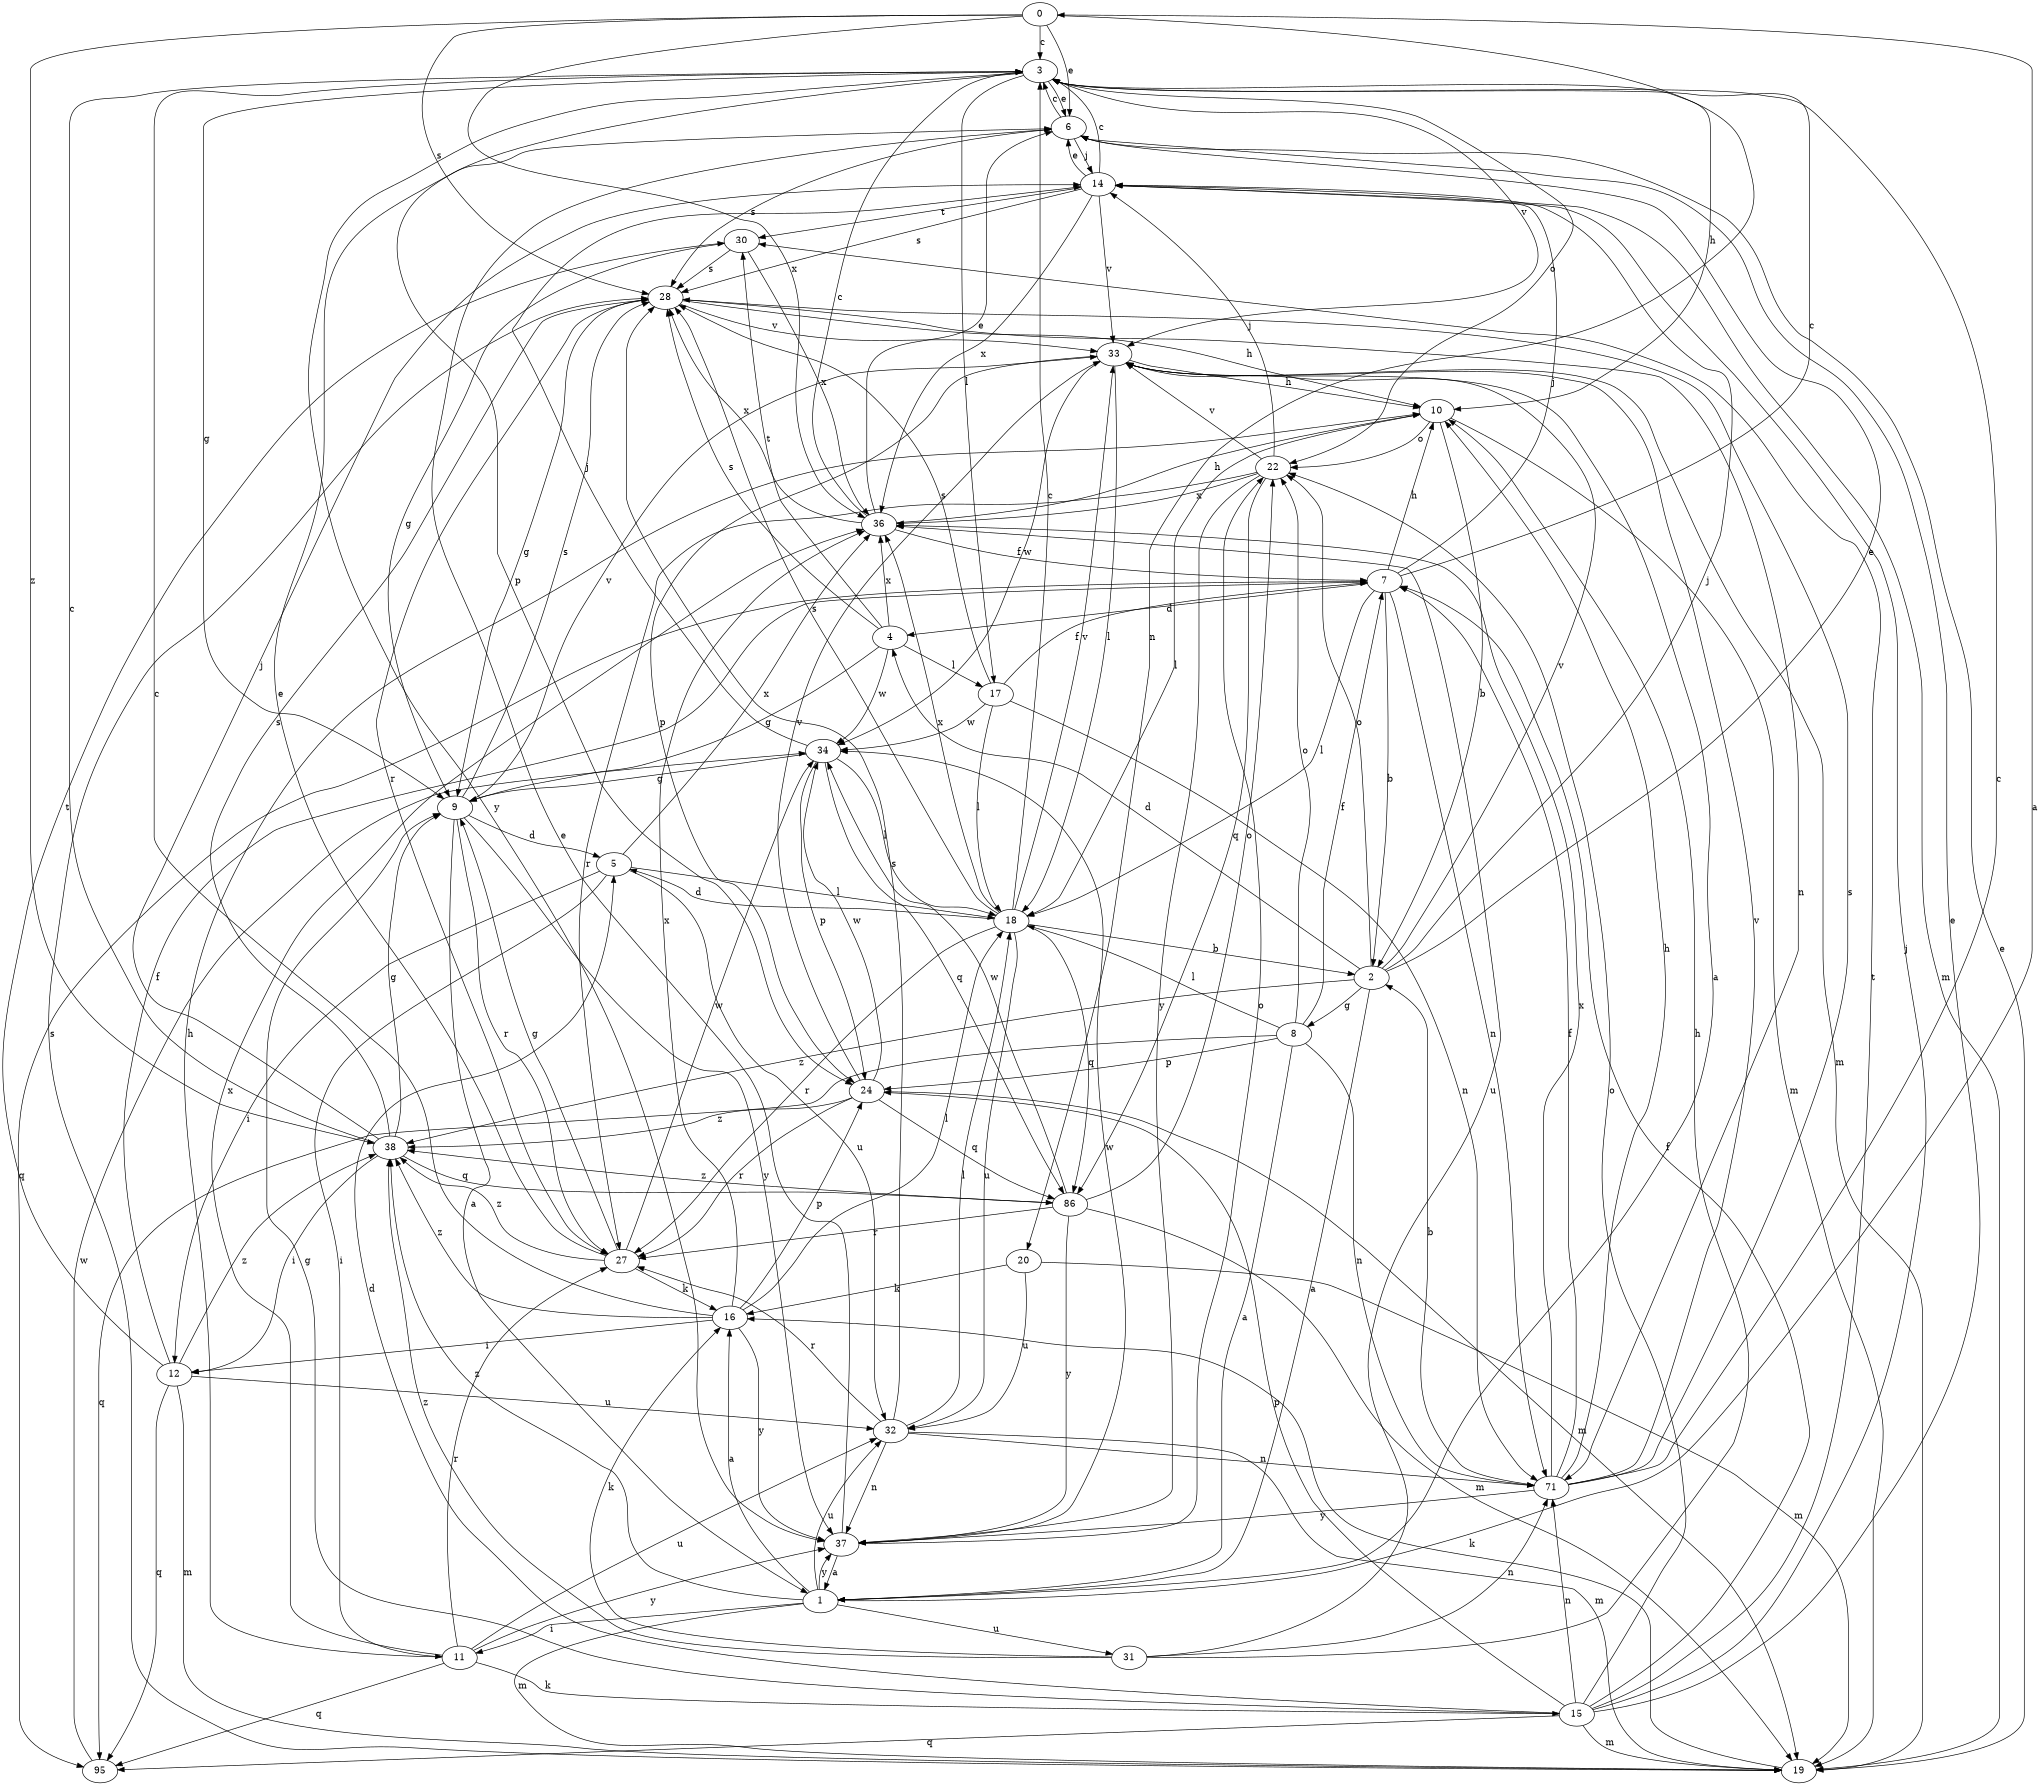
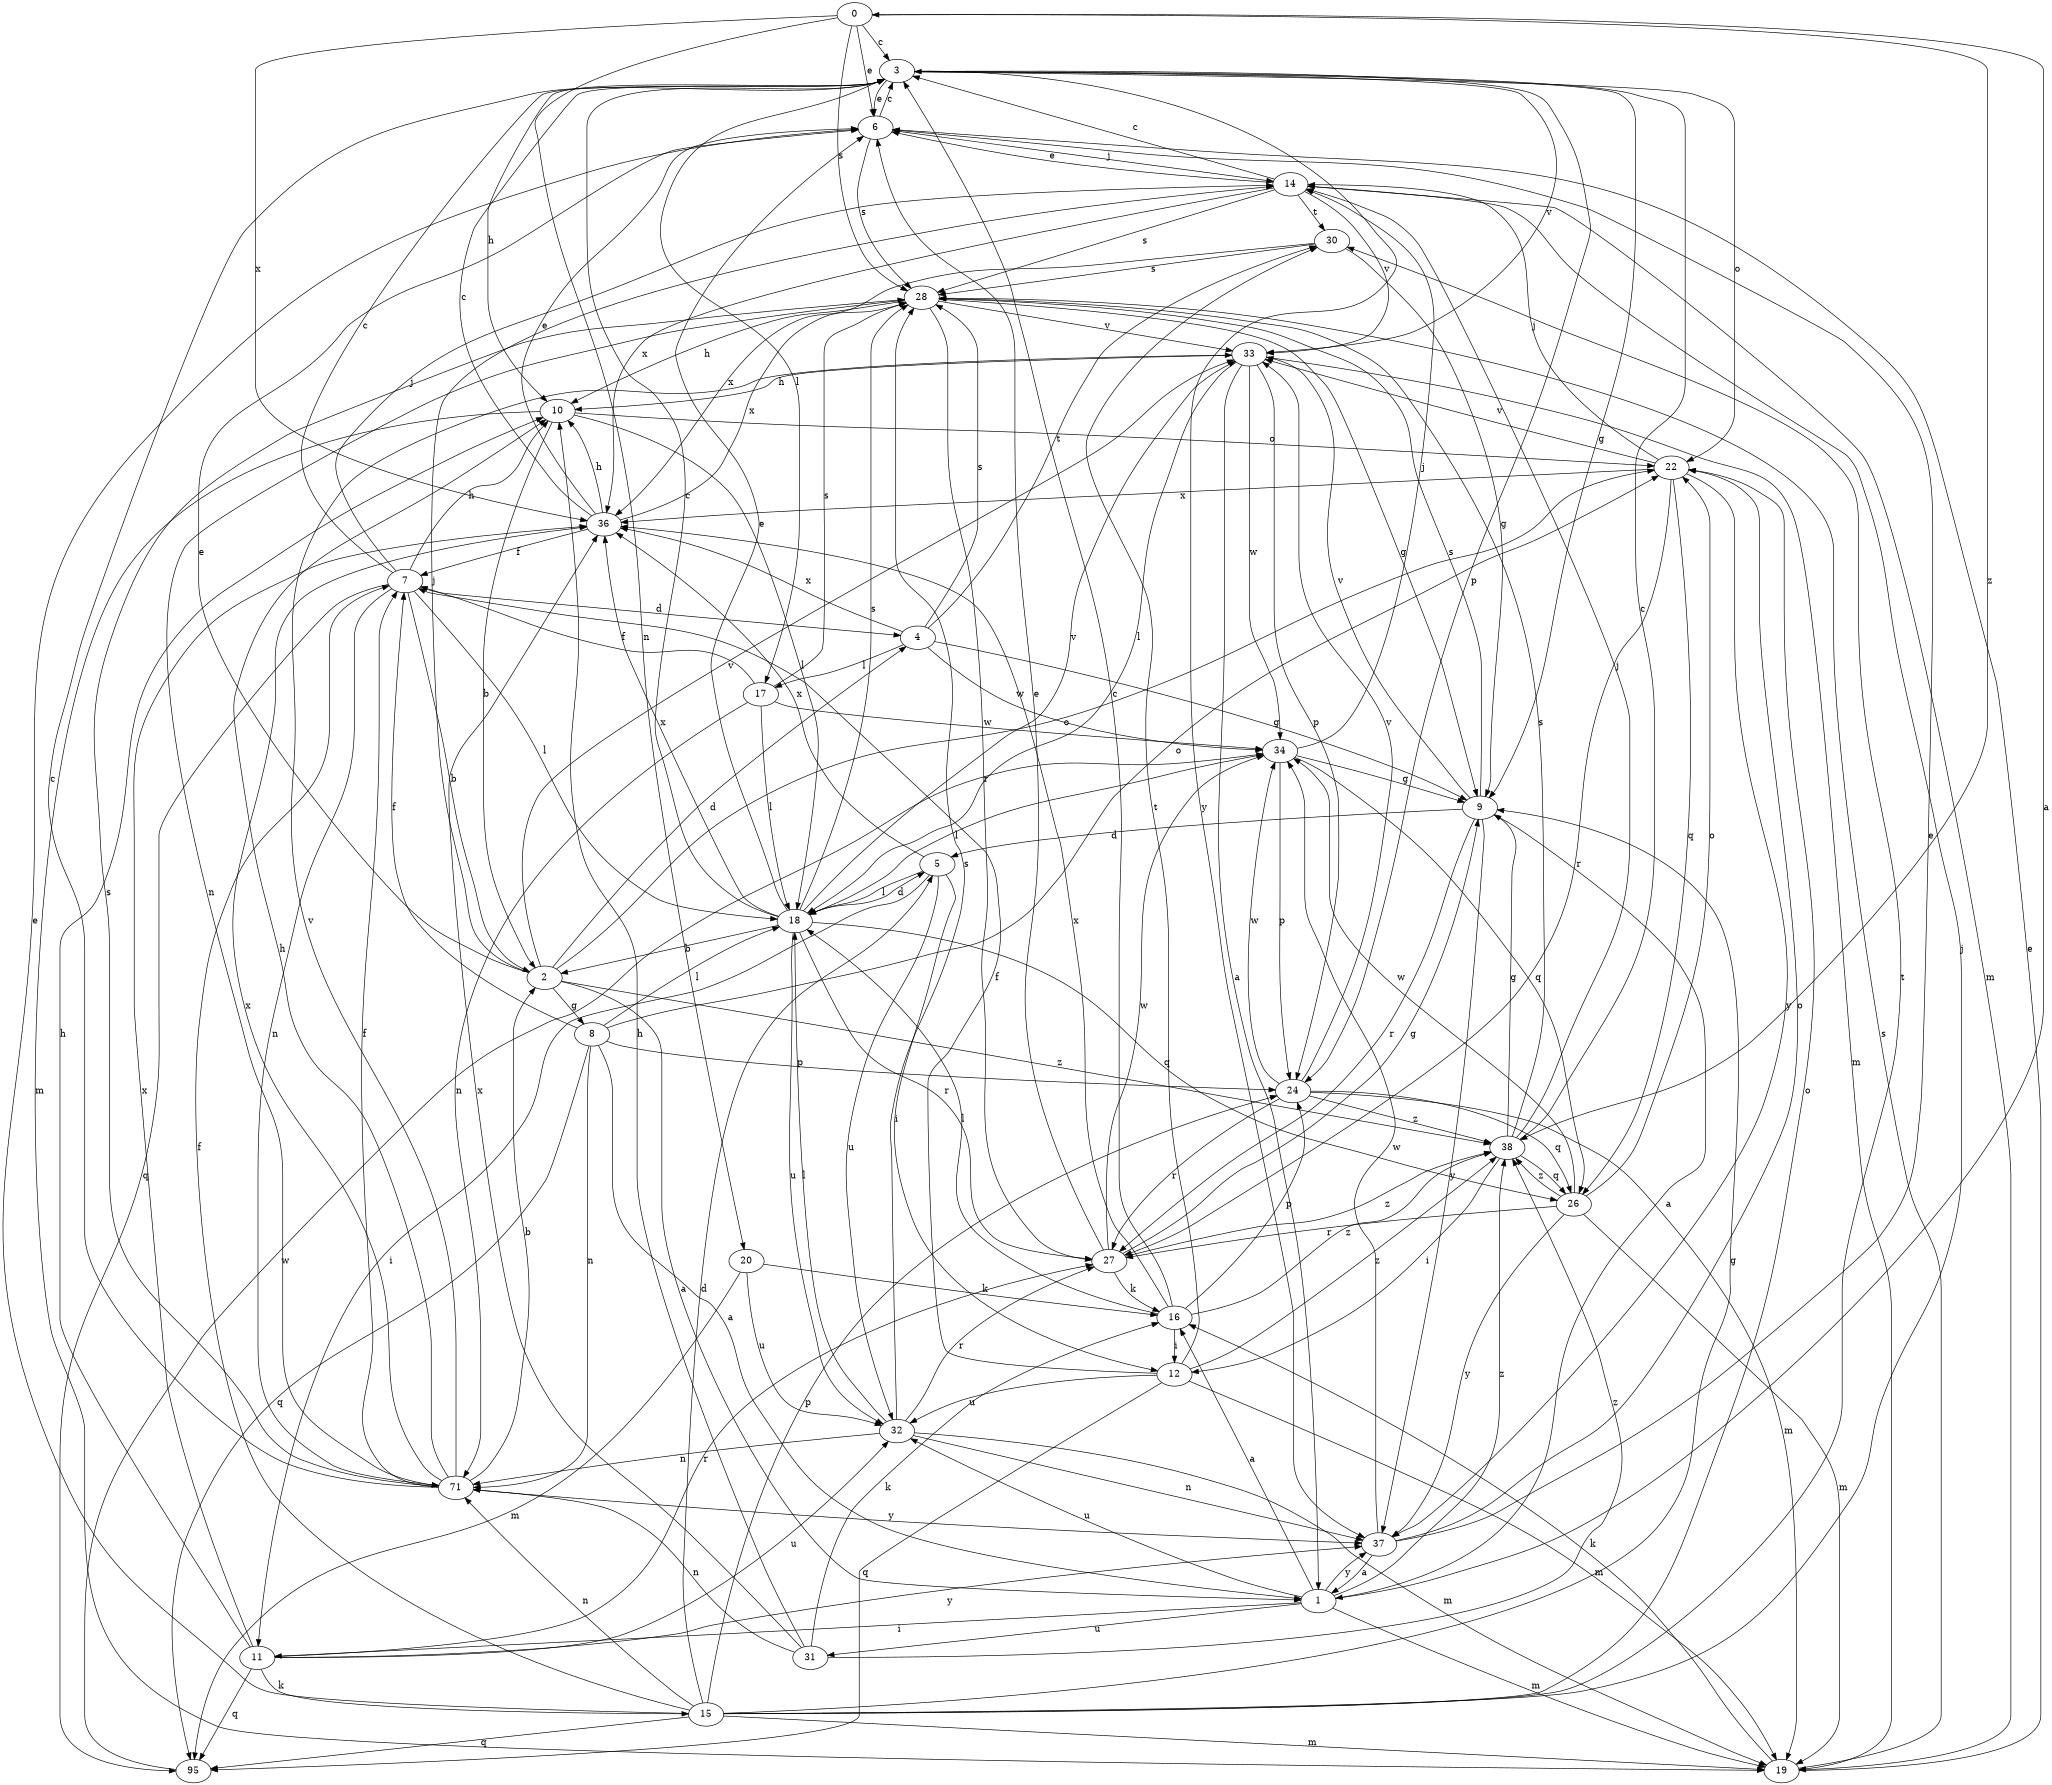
none -> (751, 490)
(1493, 1091) -> (480, 1091)
(1070, 1204) -> (1574, 1204)
(1559, 1388) -> (467, 1528)
(759, 1447) -> none
